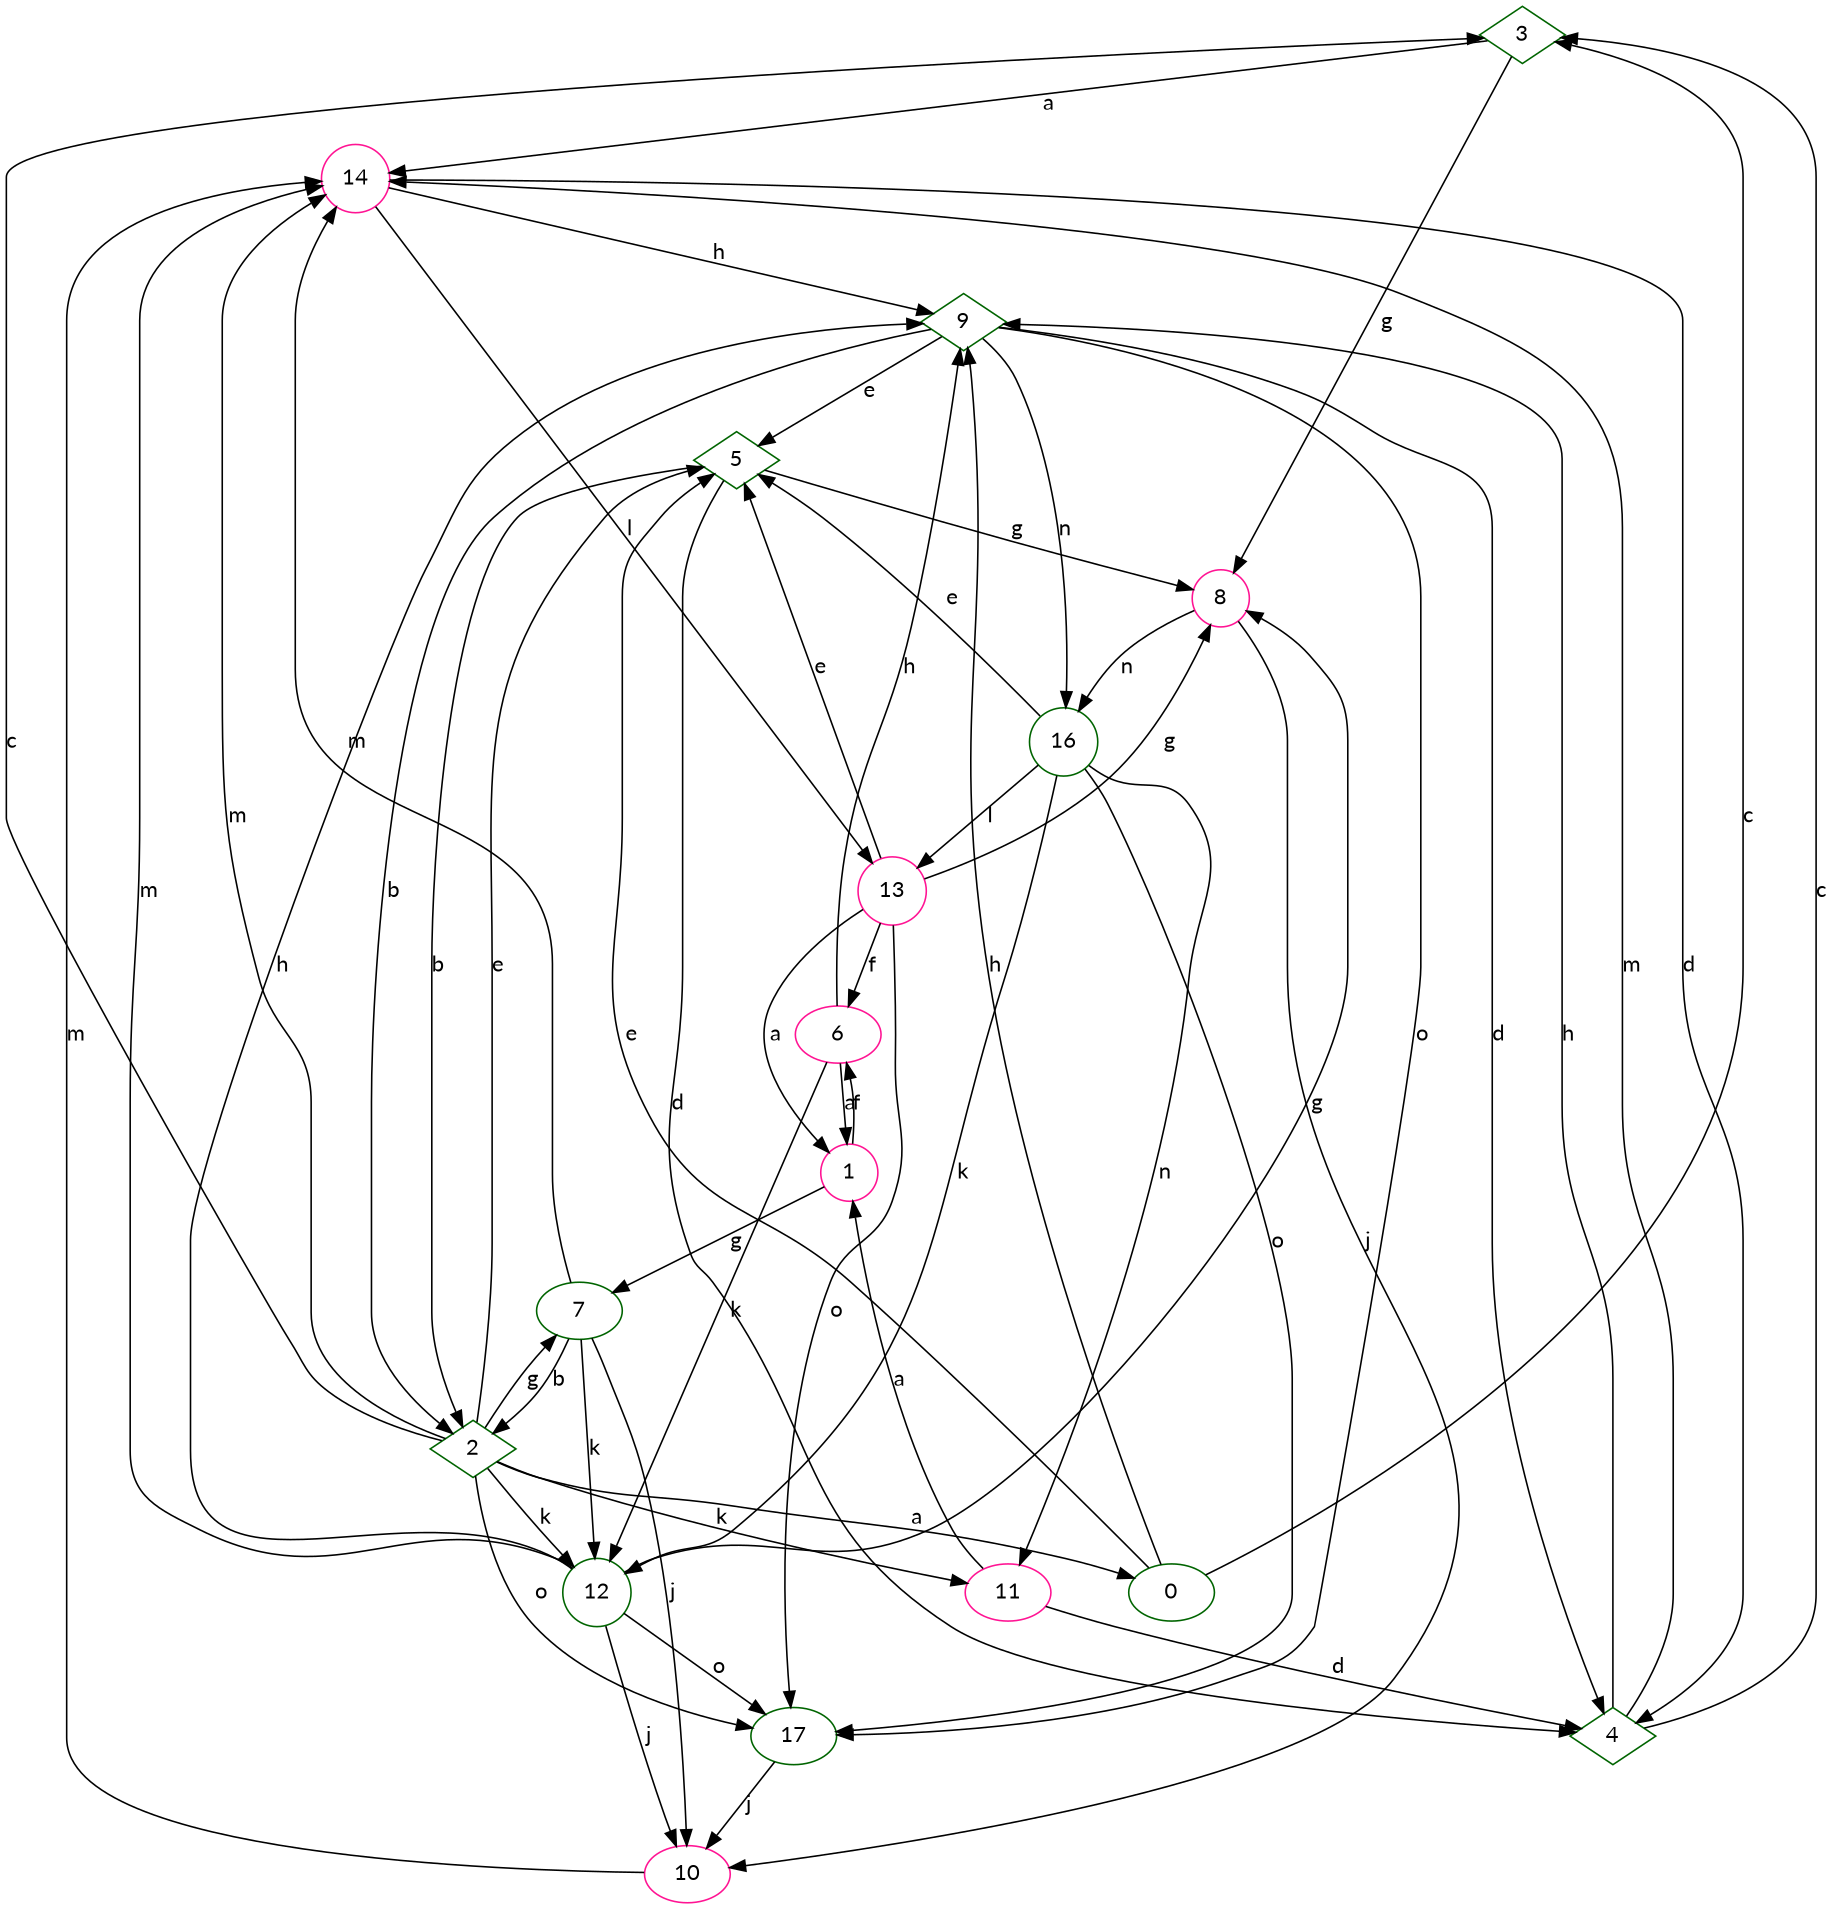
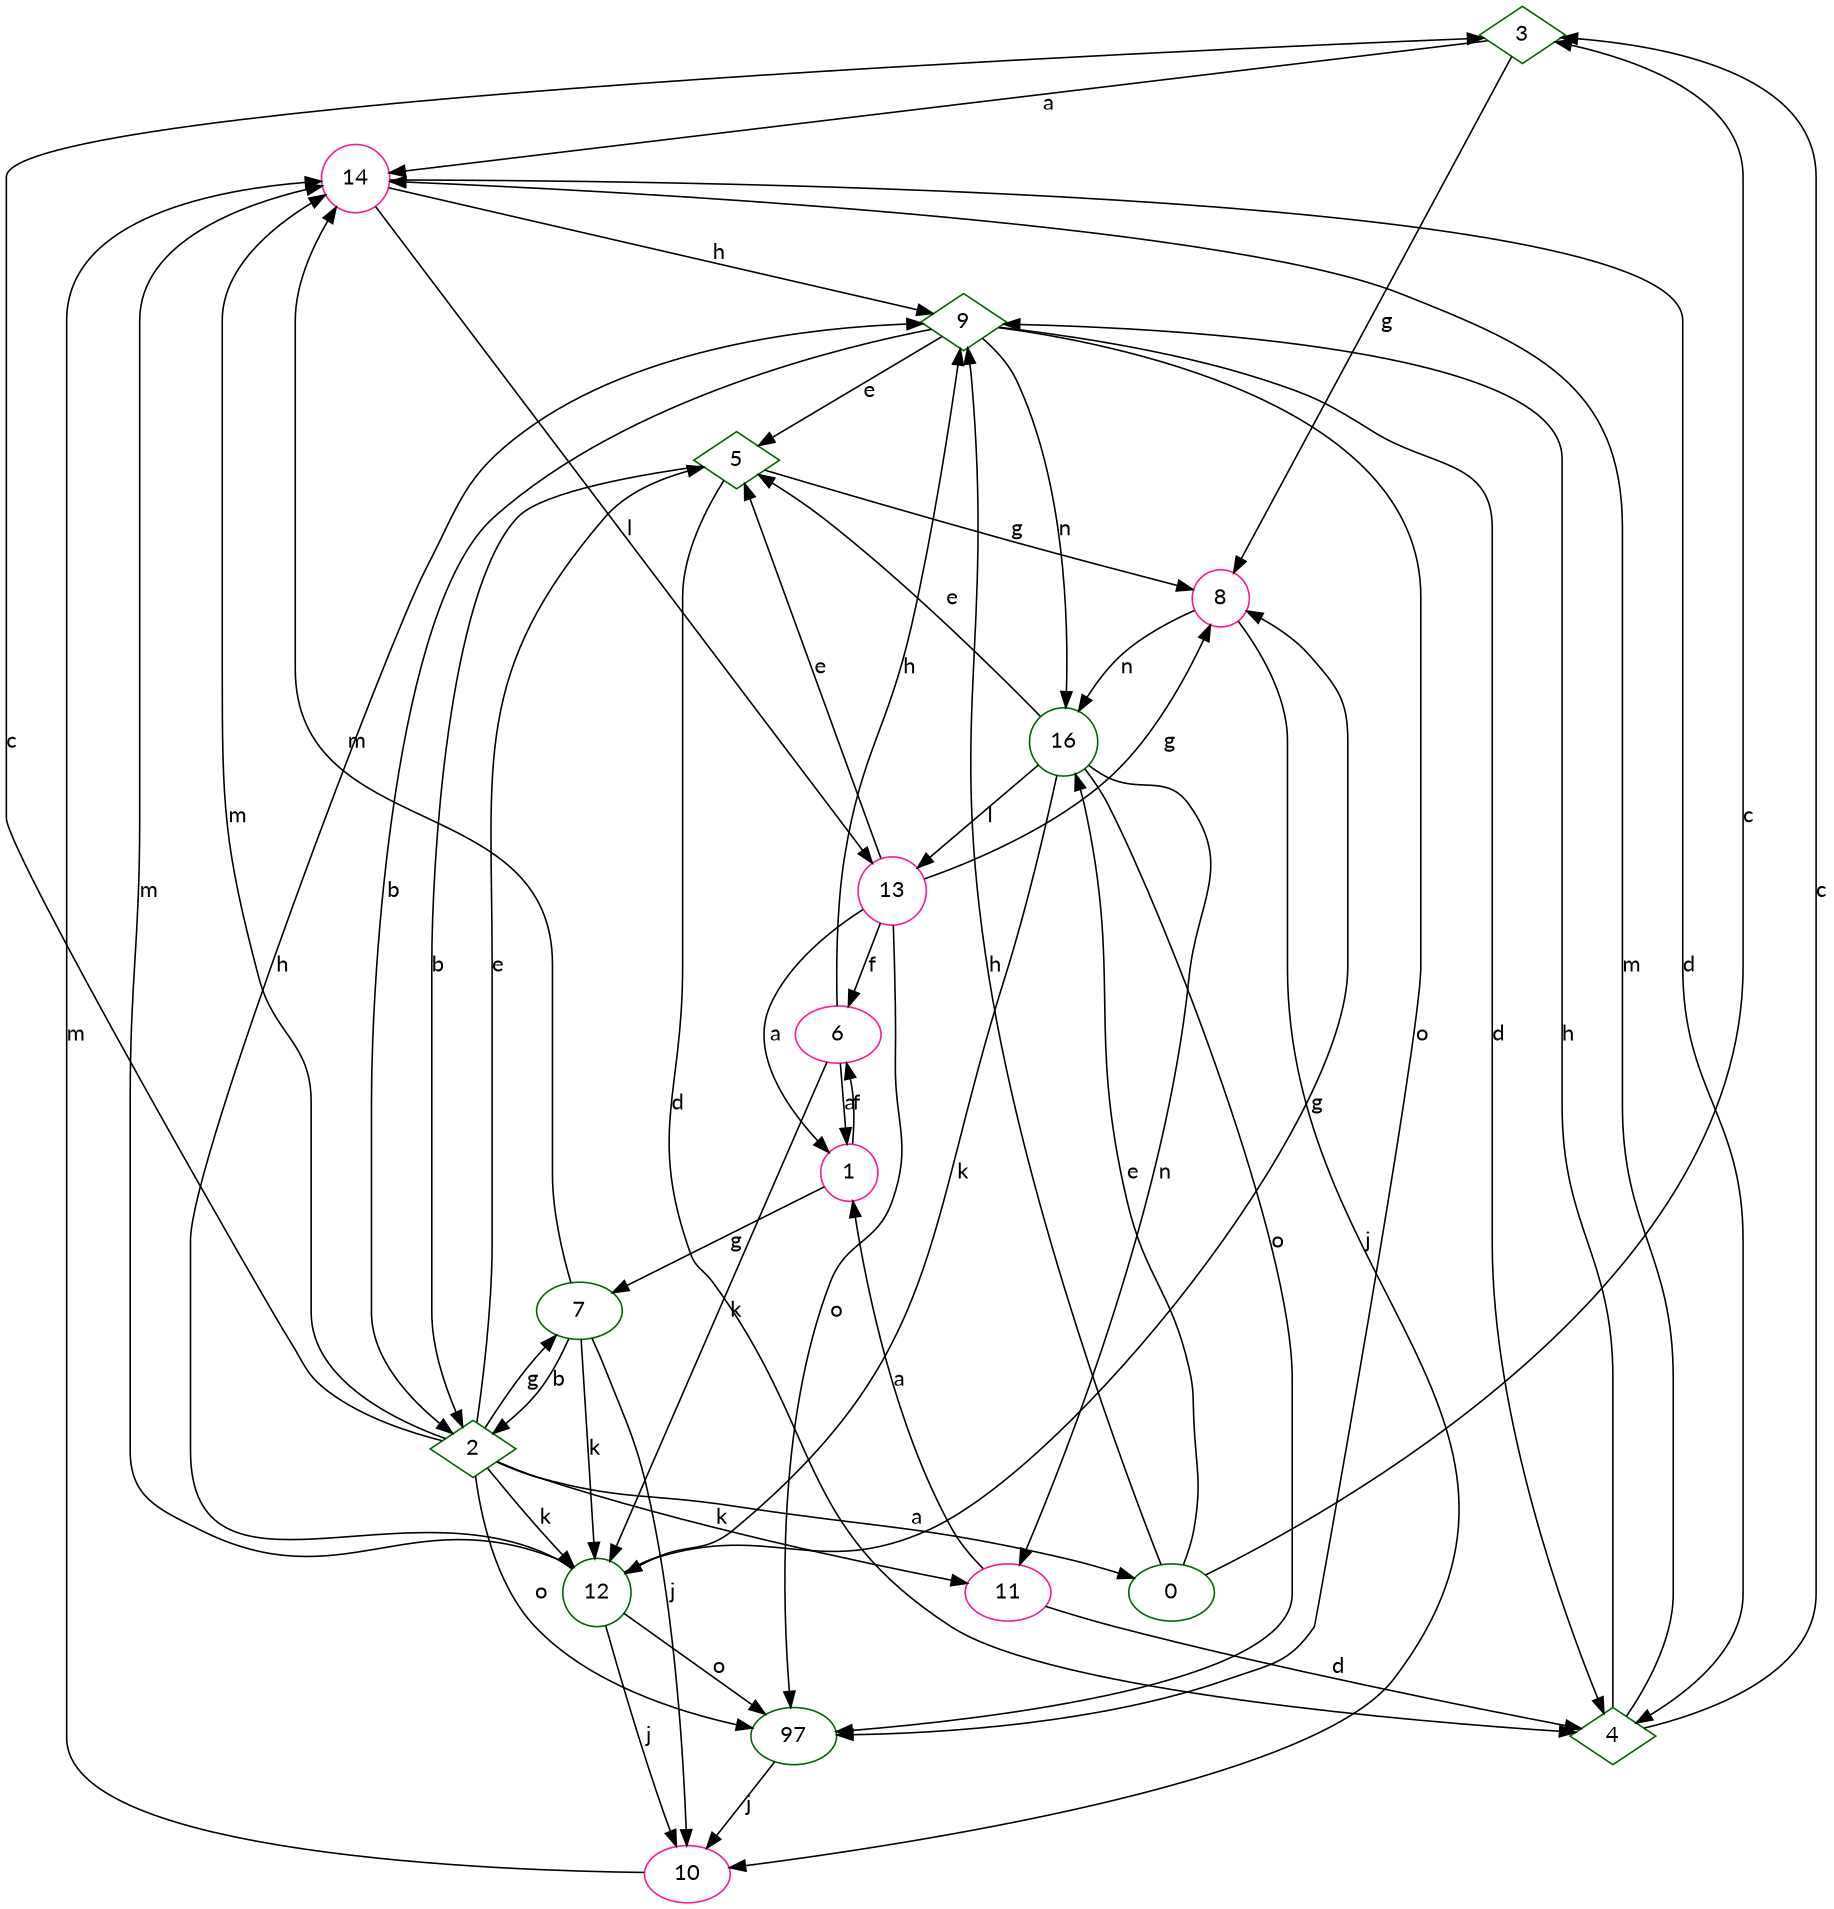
(652, 1119) -> (1123, 1183)
(794, 1736) -> (794, 1736)
